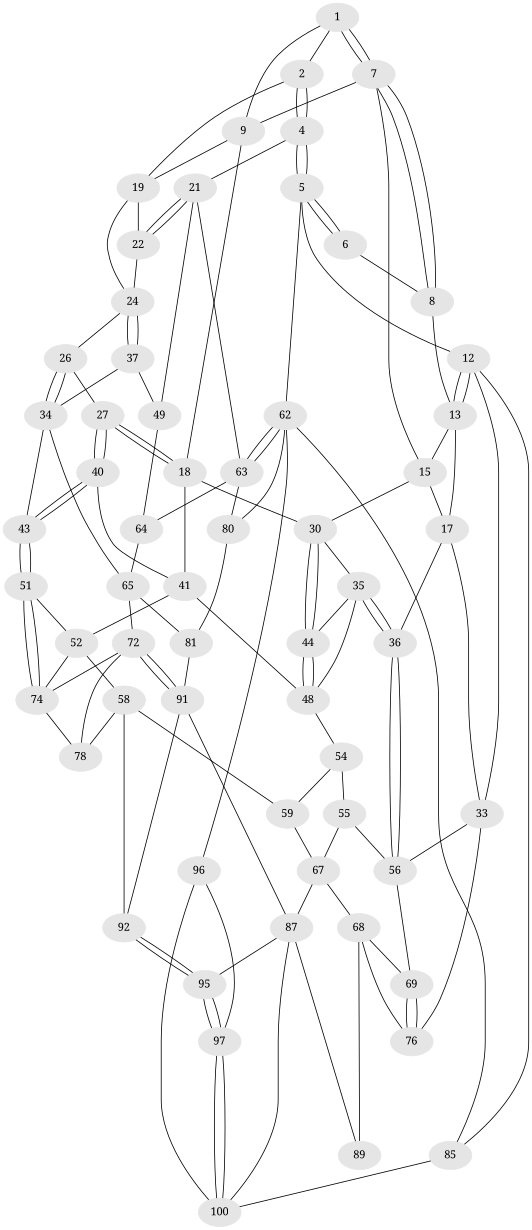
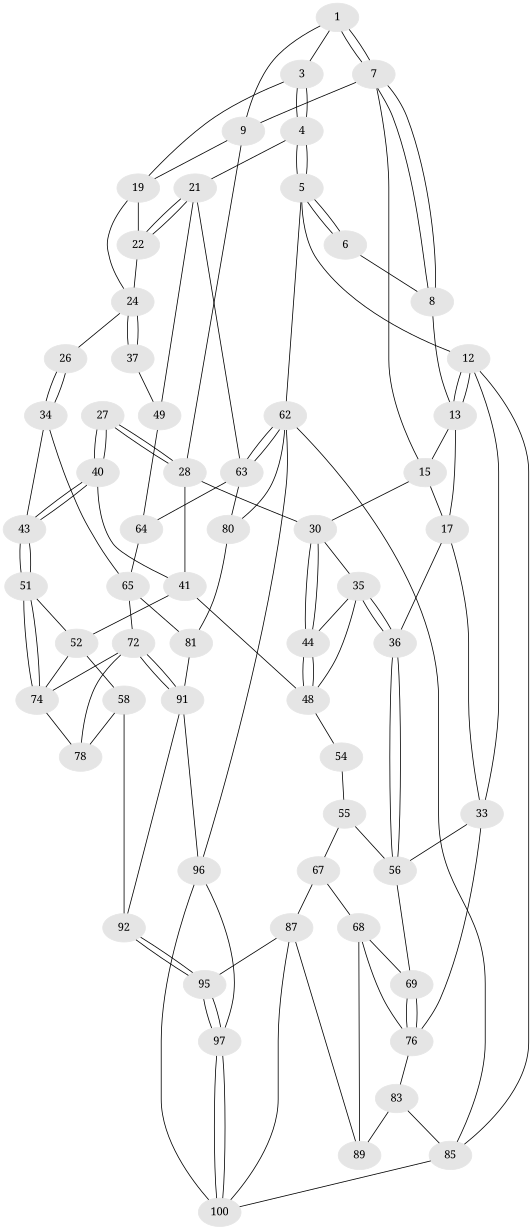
(302, 74) -> (302, 74)
(83, 385) -> none
(91, 386) -> none
(185, 473) -> (185, 473)
(237, 814) -> (191, 786)
(288, 814) -> none
none -> (397, 1098)
